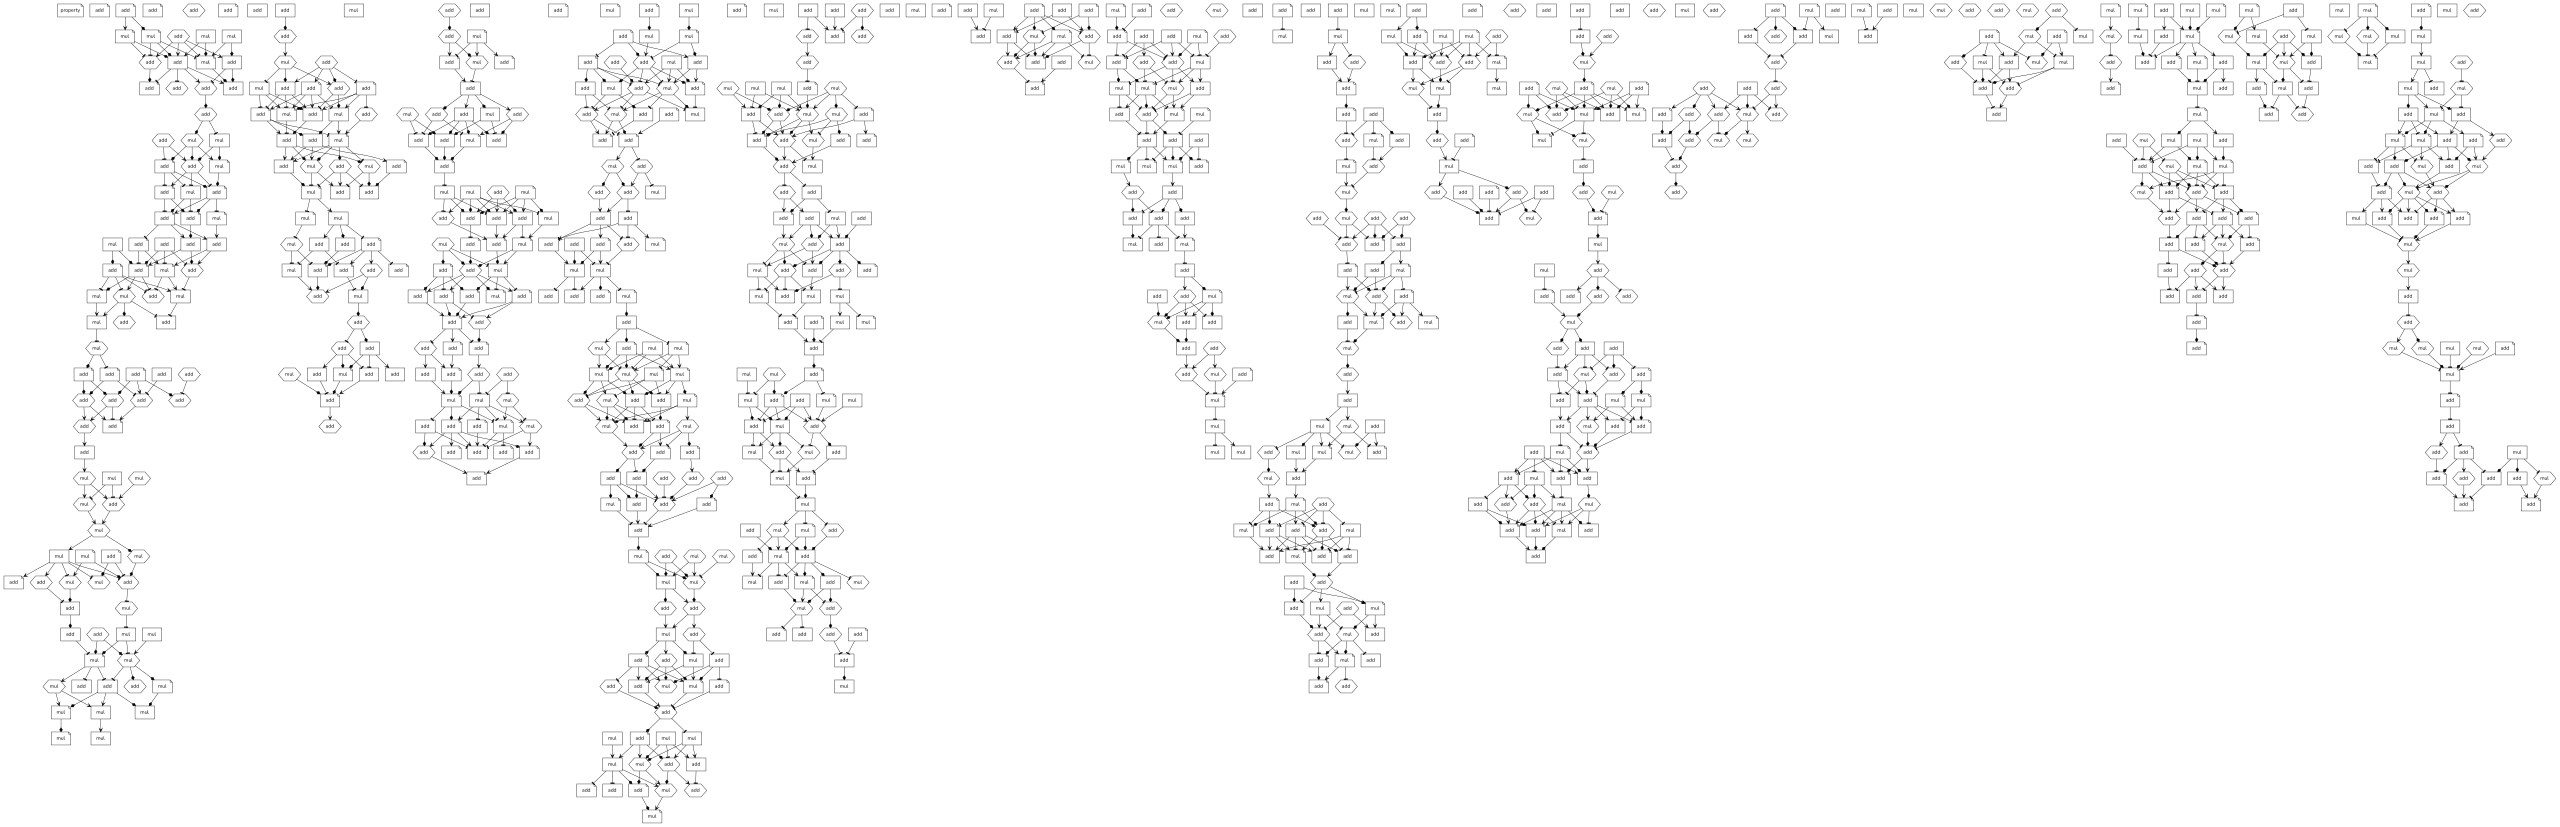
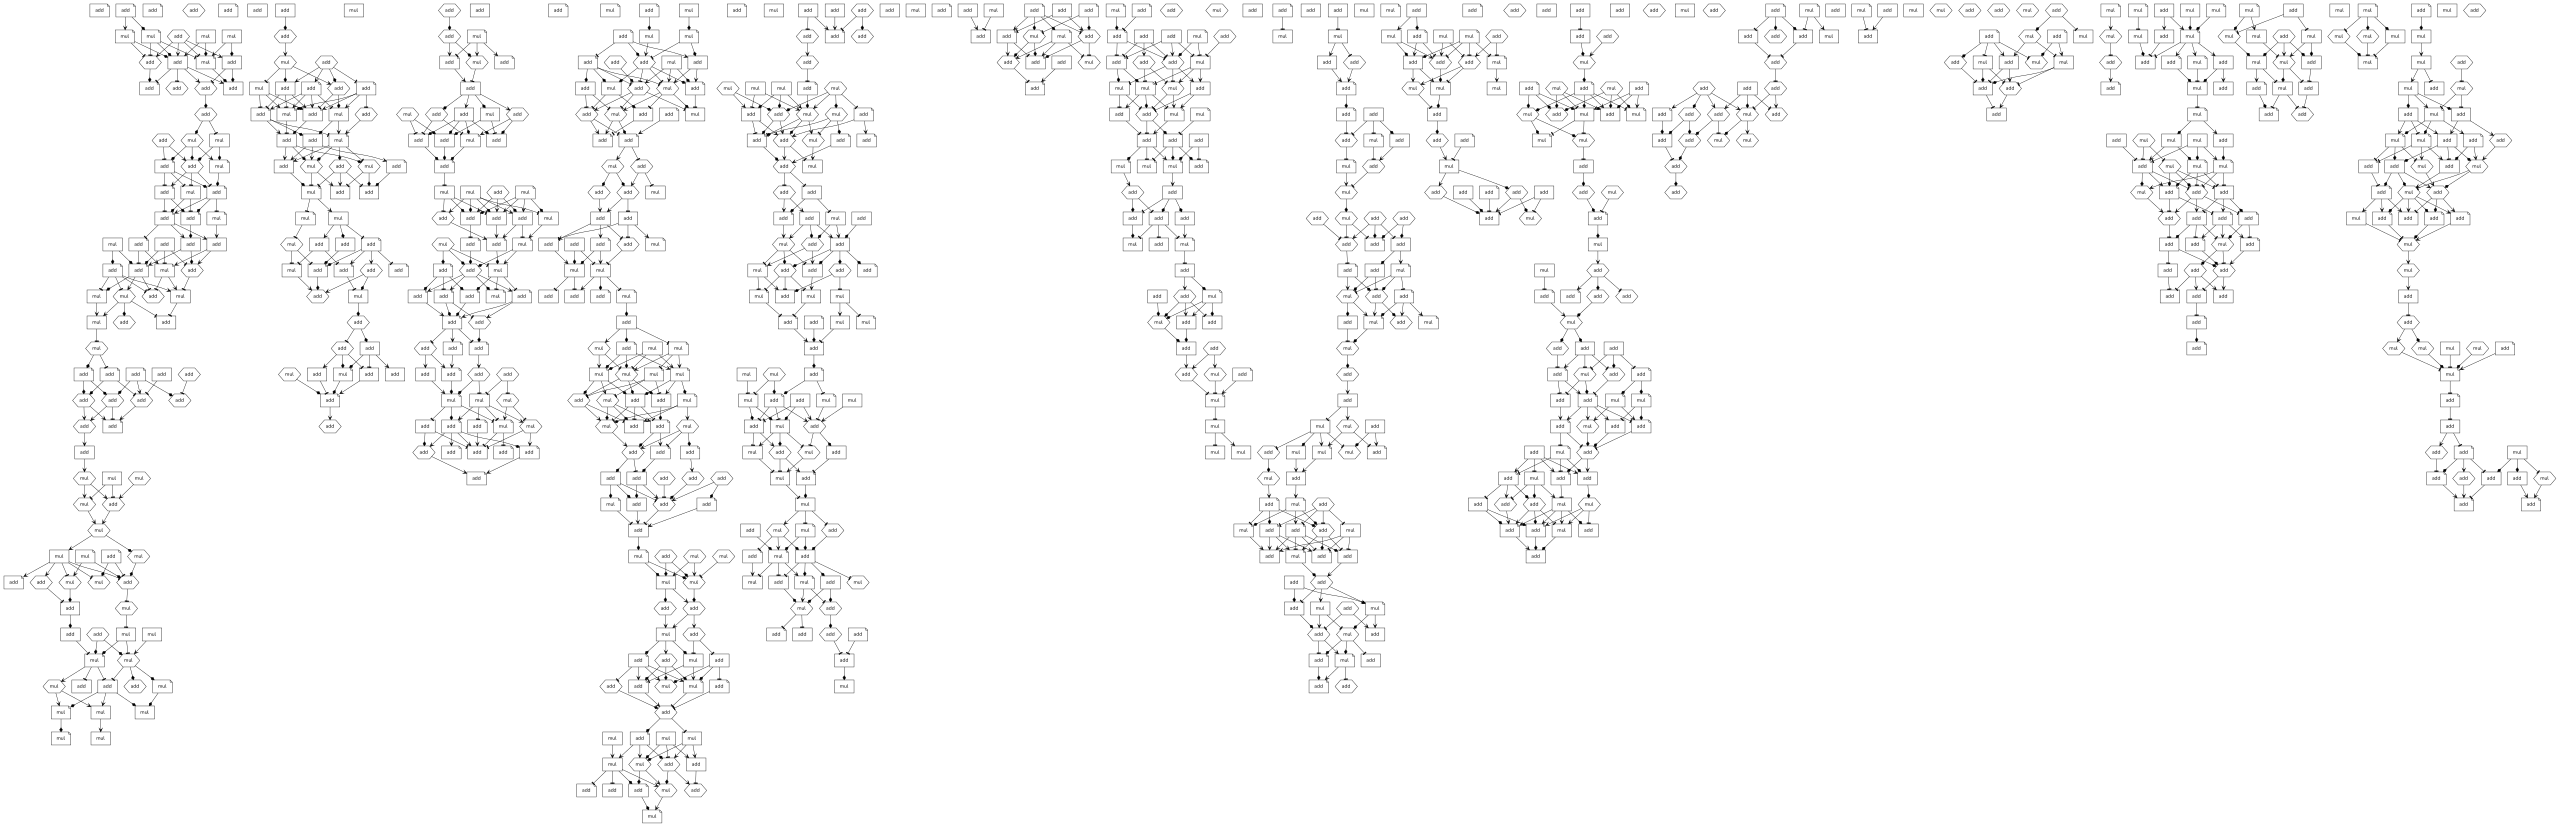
(70, 10) -> none
